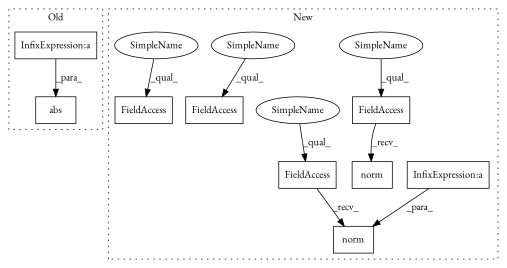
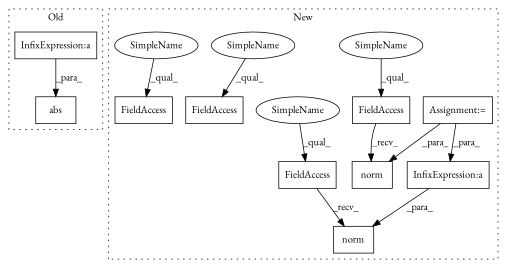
none -> (458, 110)
